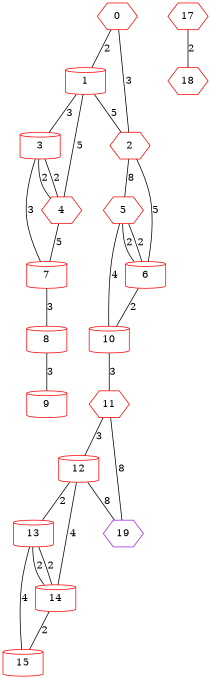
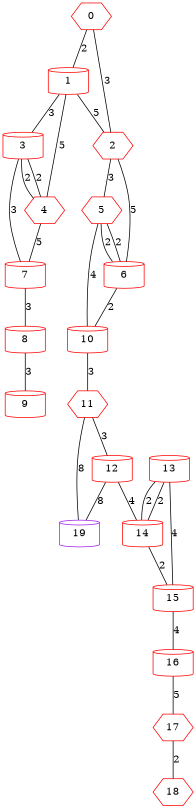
(132, 178) -> (111, 178)
(56, 501) -> none
(123, 534) -> (80, 534)
none -> (173, 663)
